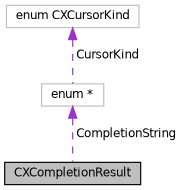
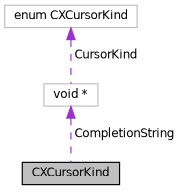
(73, 95) -> (71, 95)
(73, 173) -> (71, 173)
